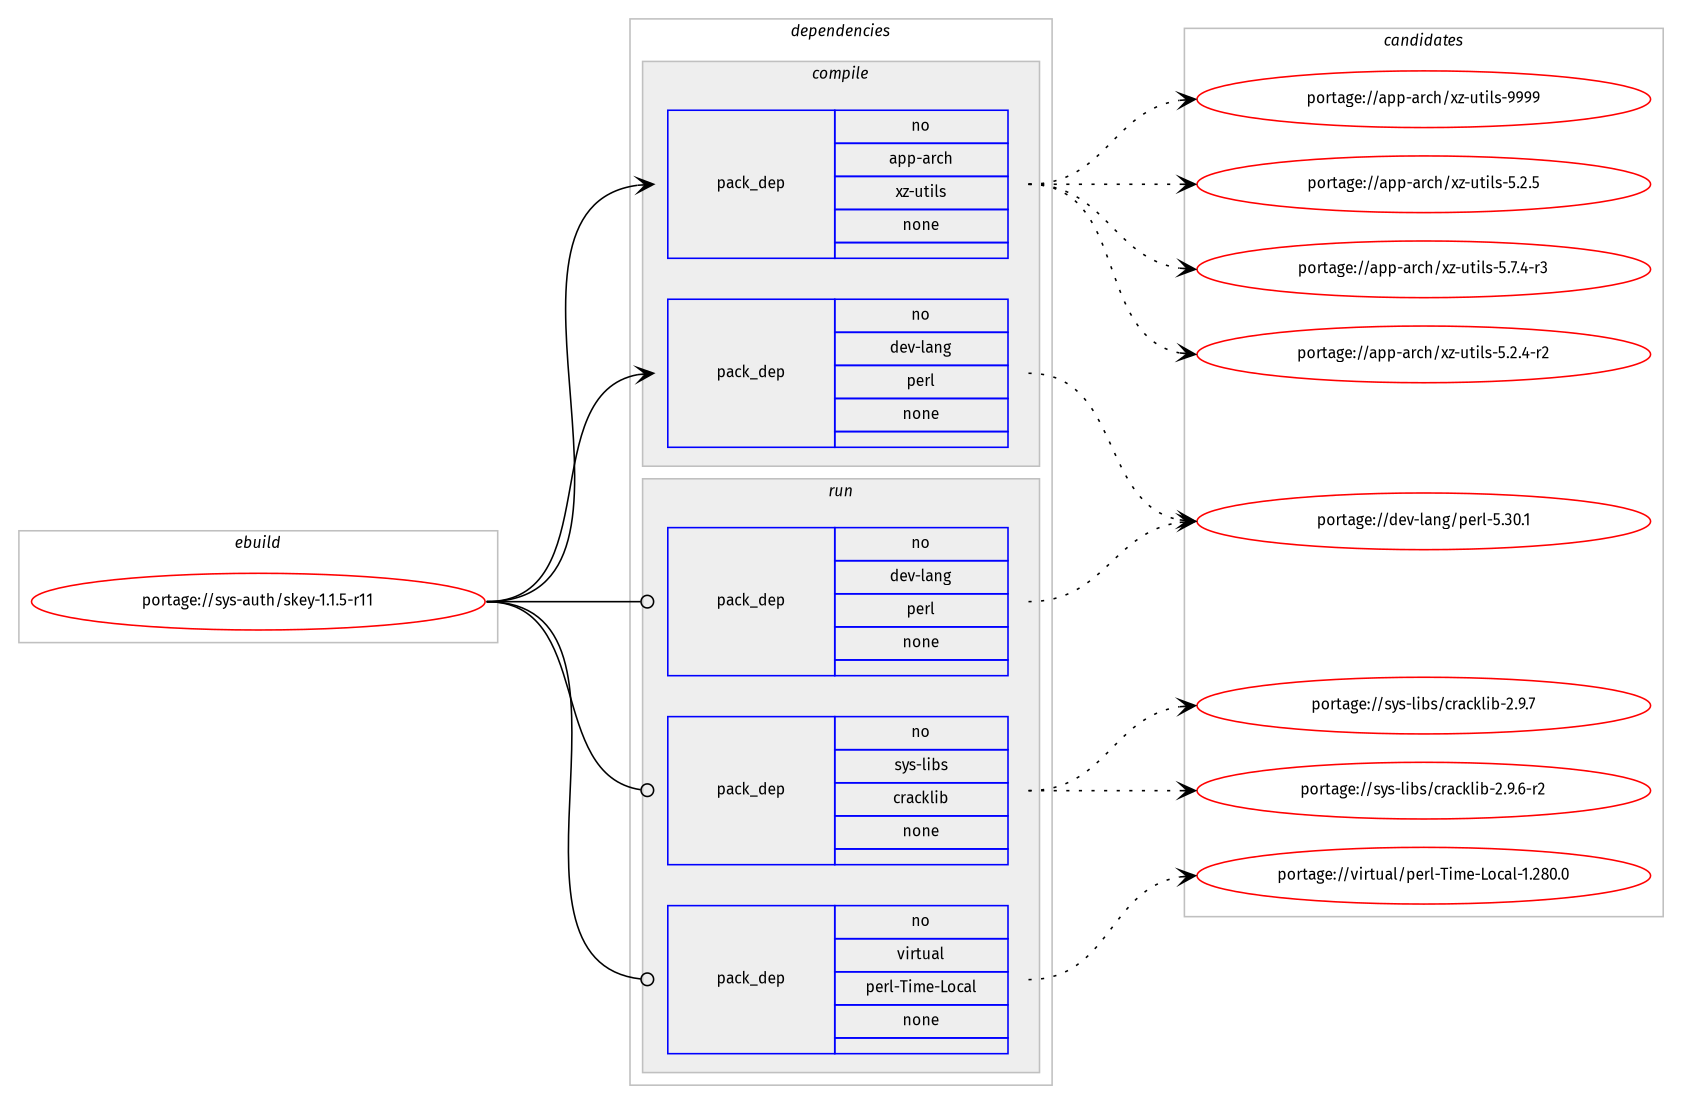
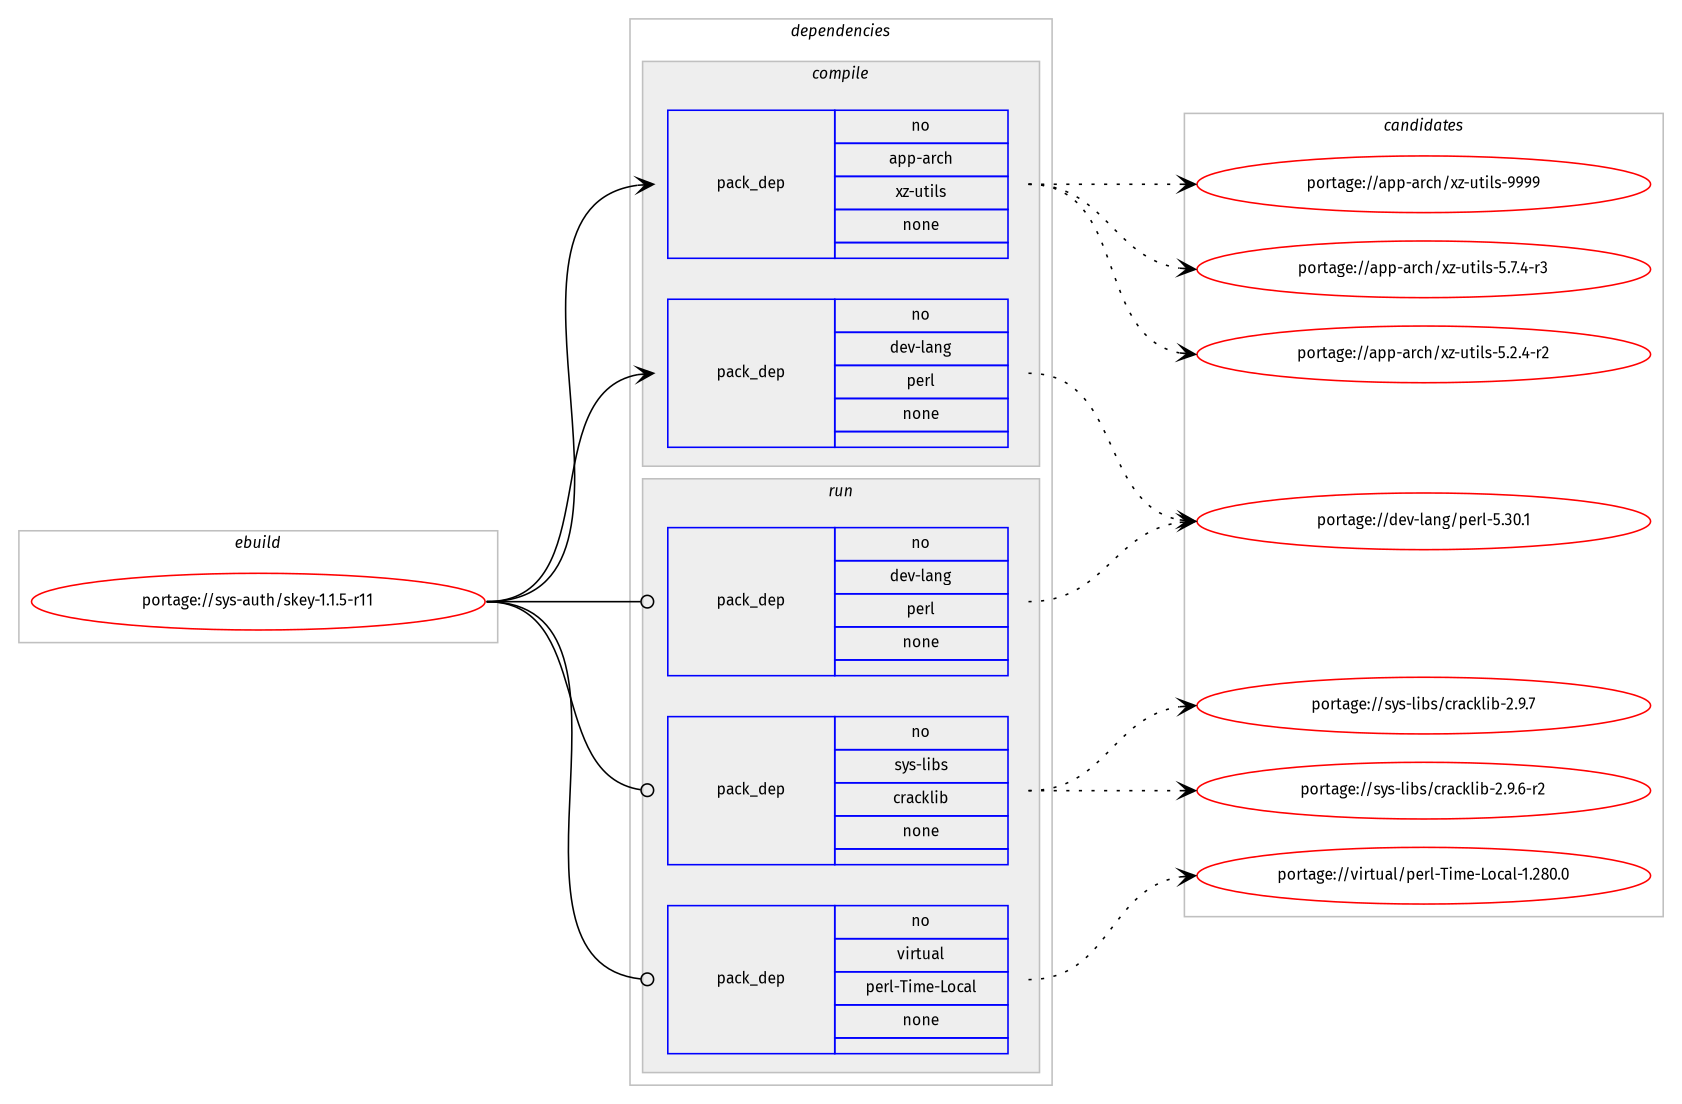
(1424, 184) -> none
